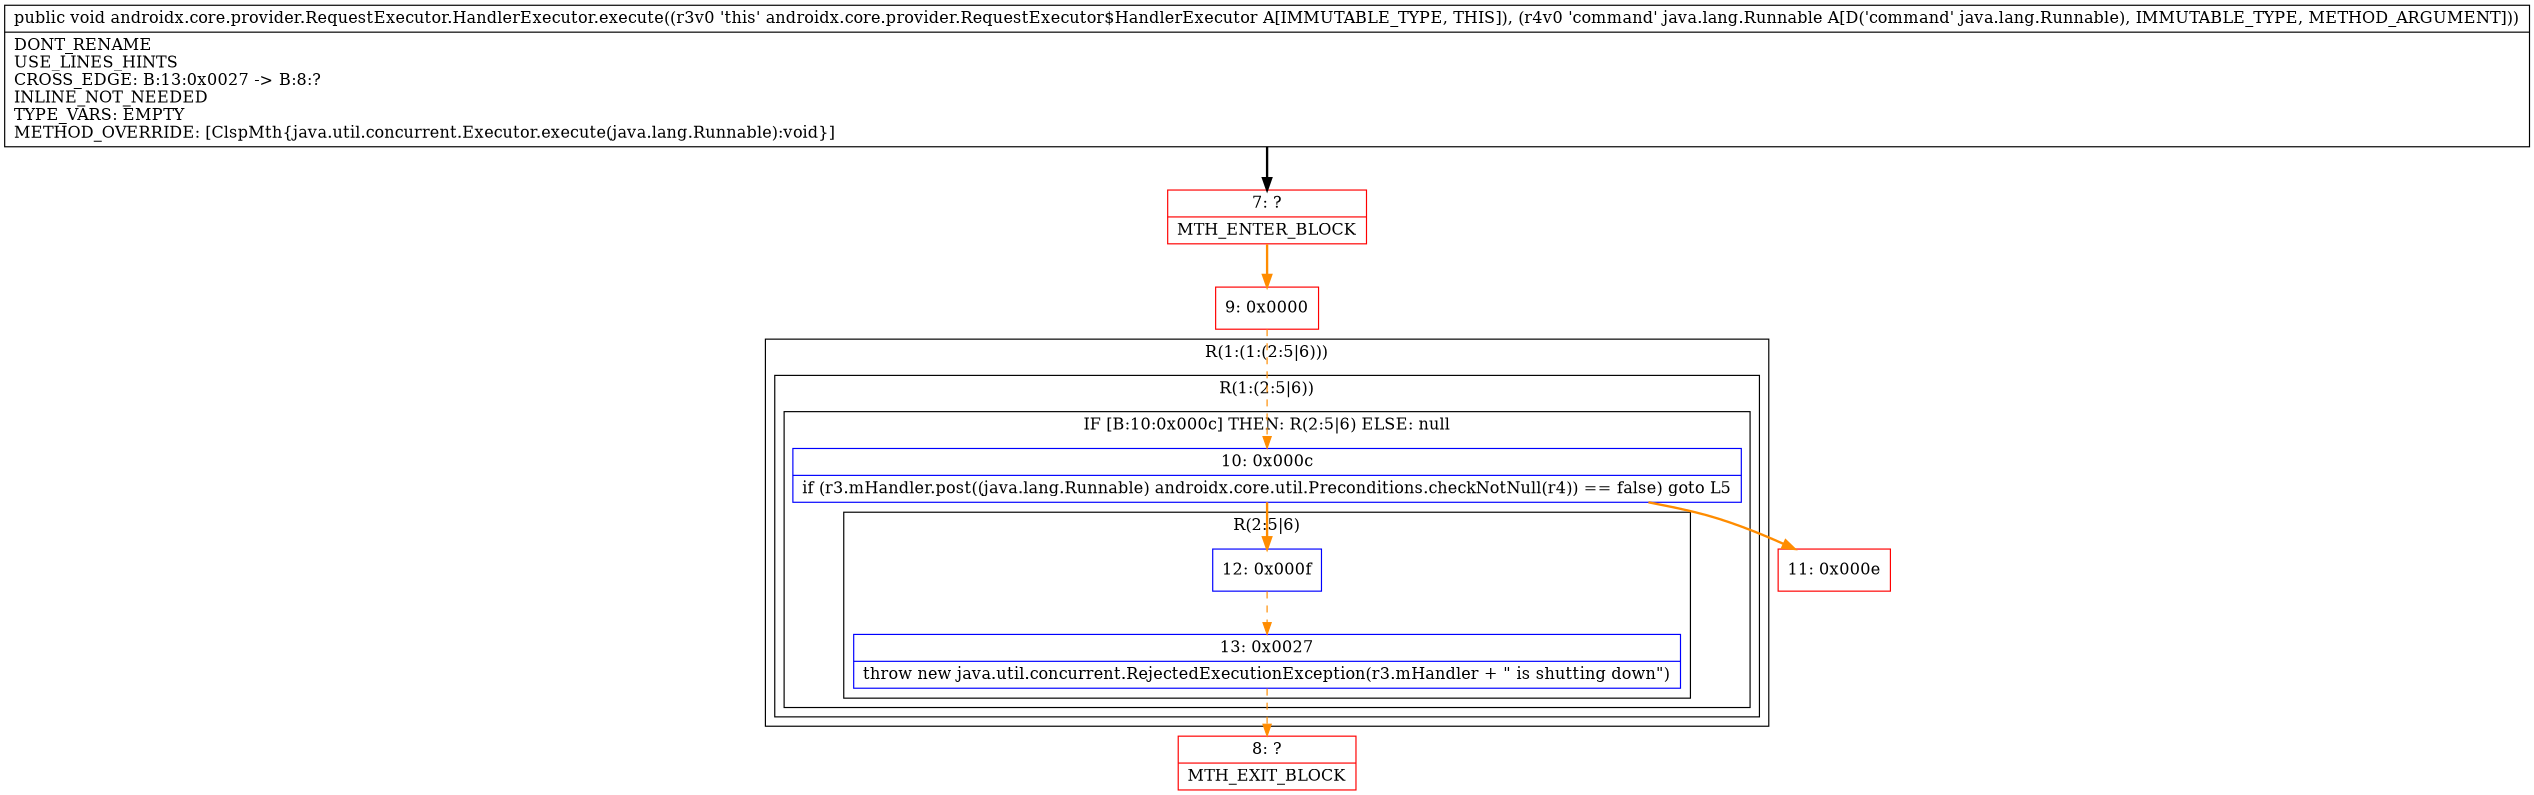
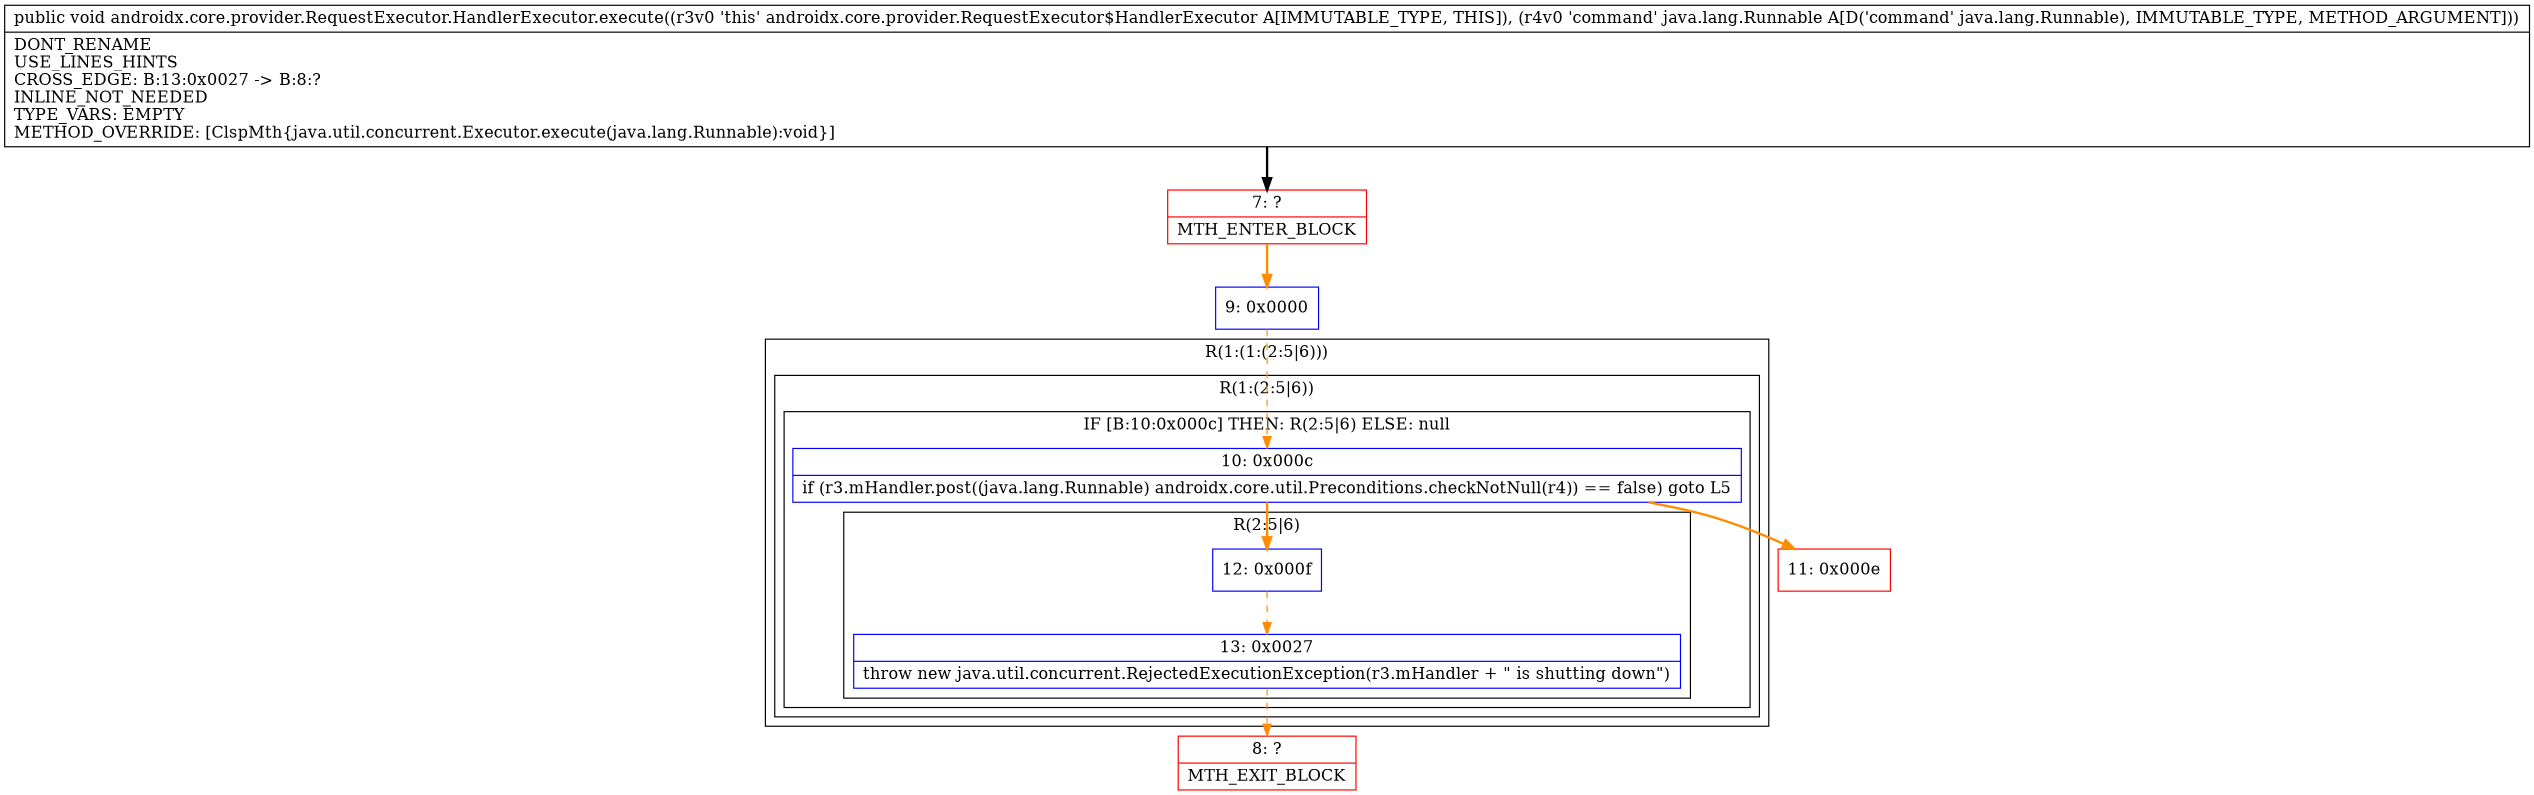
(1267, 308) -> (1267, 308)
